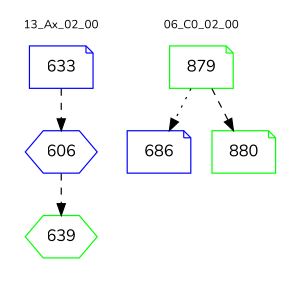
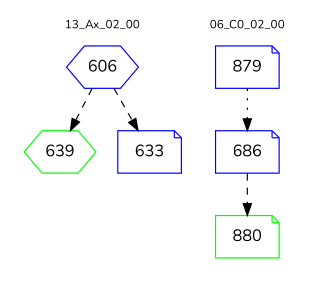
(201, 67) -> (247, 67)
(61, 104) -> (123, 104)
(220, 104) -> (247, 189)
